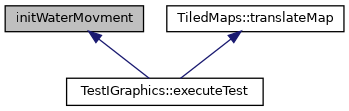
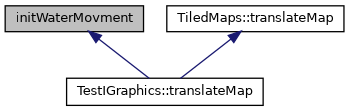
(165, 92) -> (165, 92)
